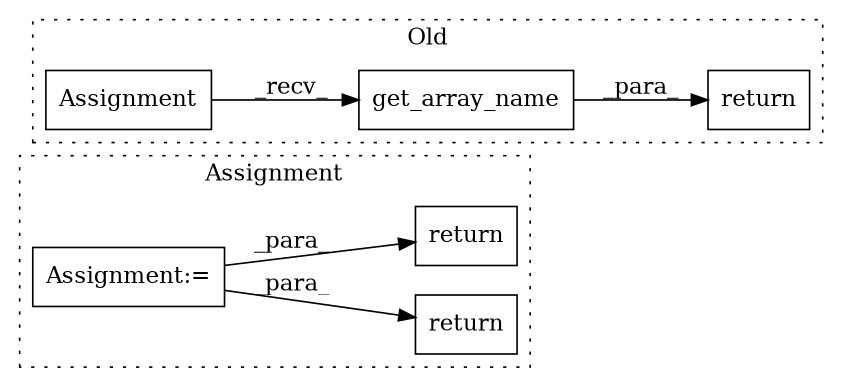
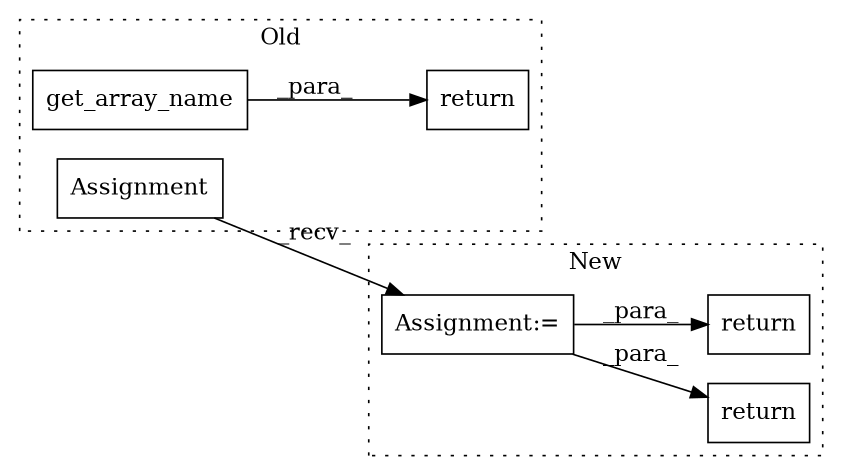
(277, 100) -> (301, 253)
(275, 175) -> (596, 263)
